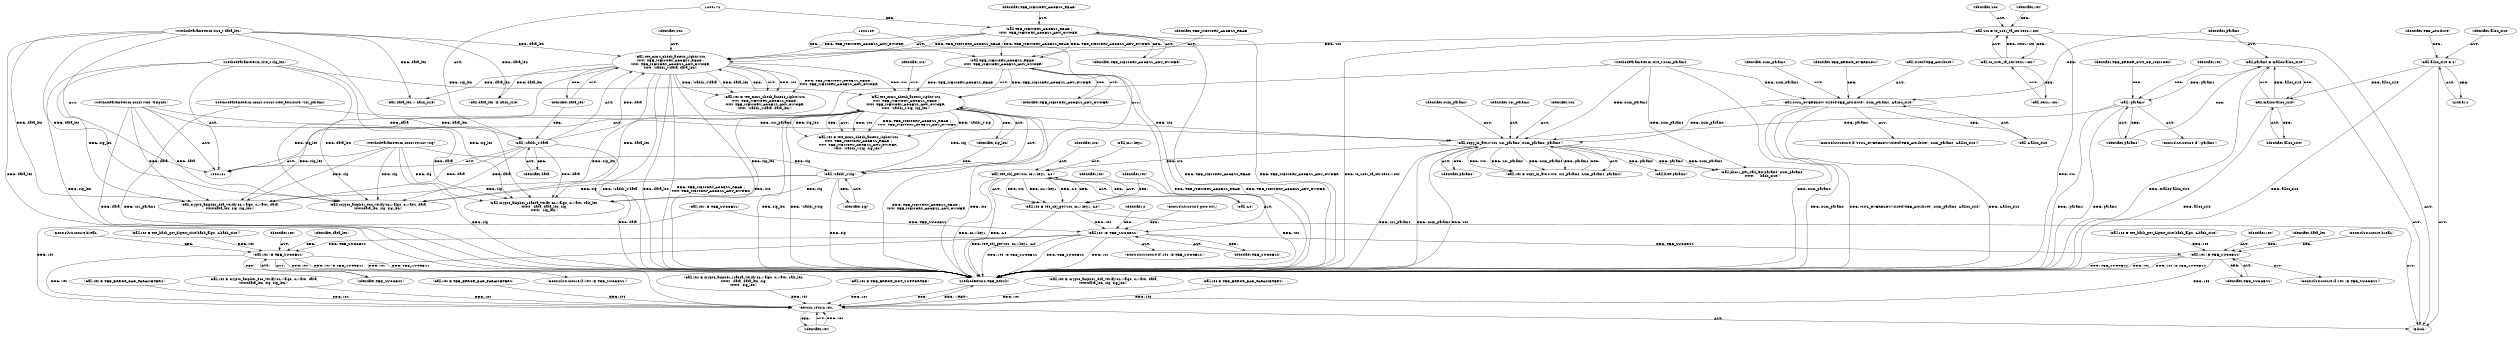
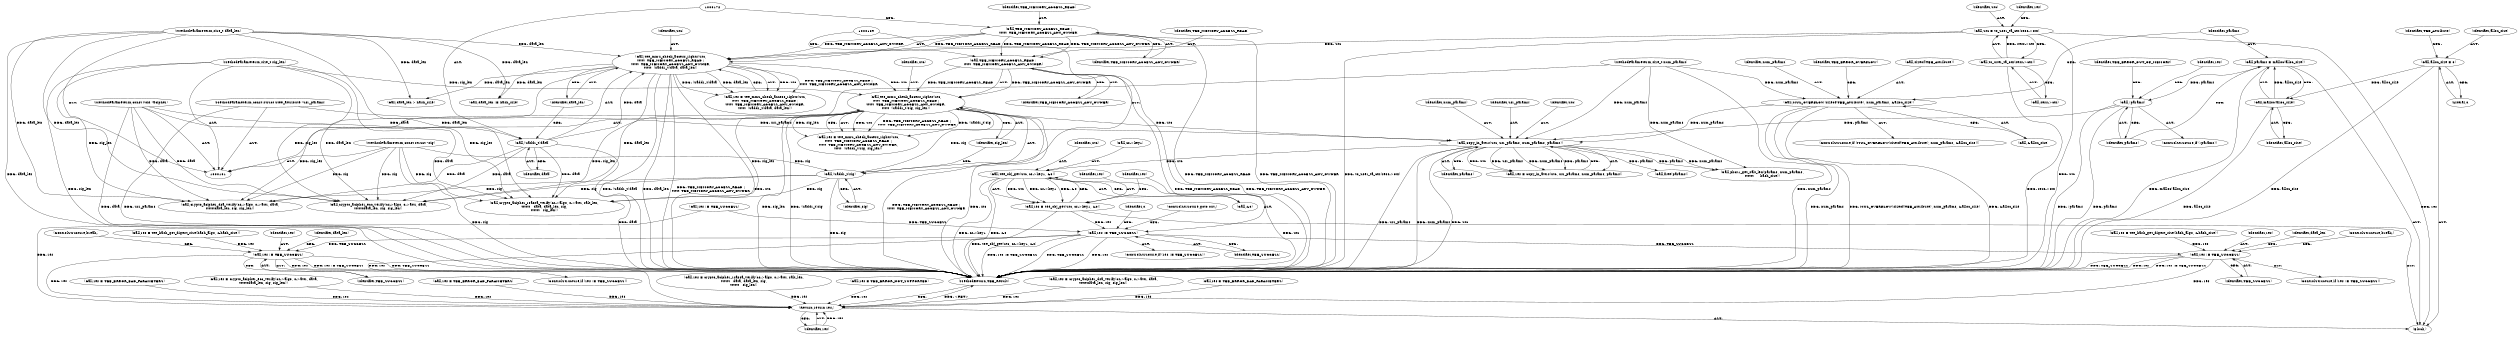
(376, 166) -> (245, 138)
(2429, 207) -> (2429, 207)
none -> (1630, 268)
